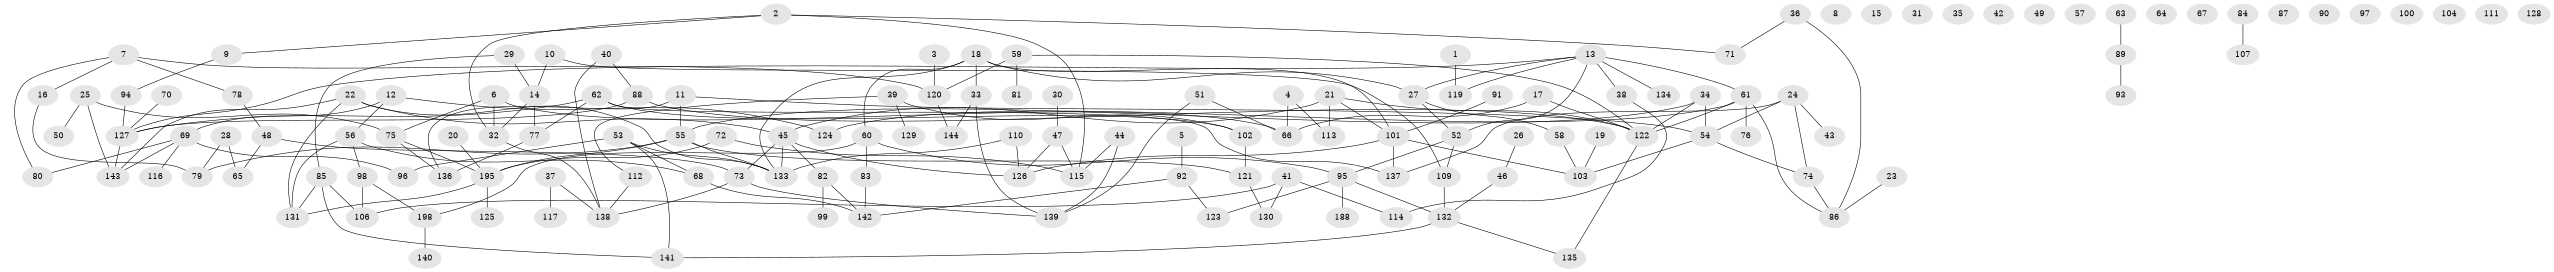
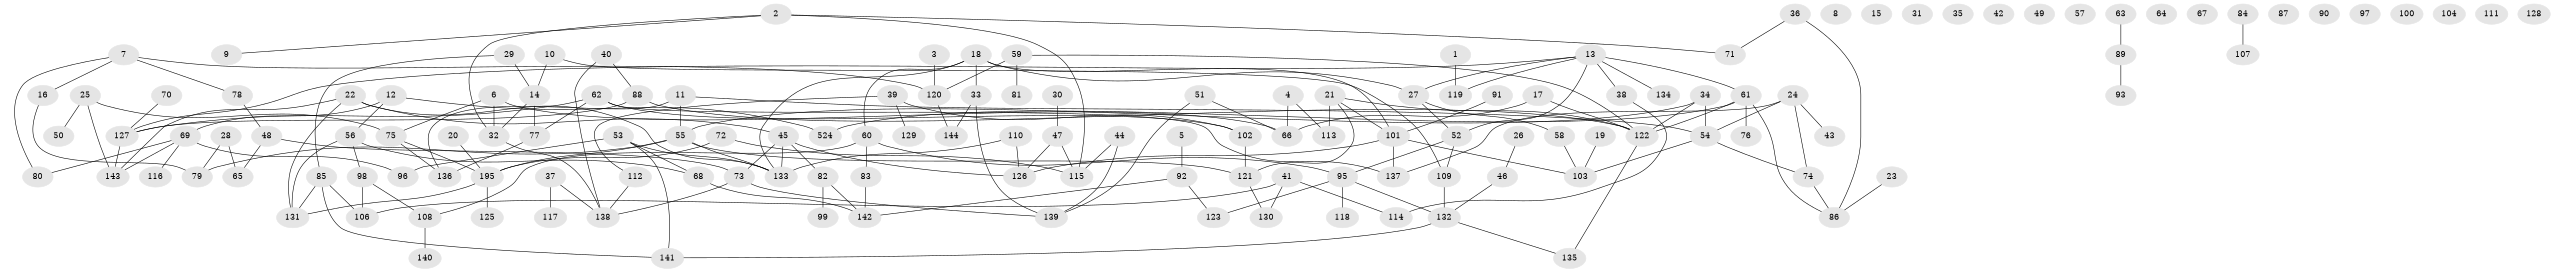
(126, 96) -> none
(1109, 120) -> (1336, 158)
(825, 136) -> (825, 136)
(425, 218) -> (425, 218)
(1342, 218) -> (1342, 218)
